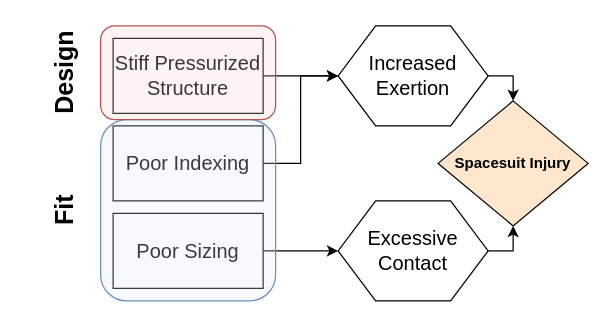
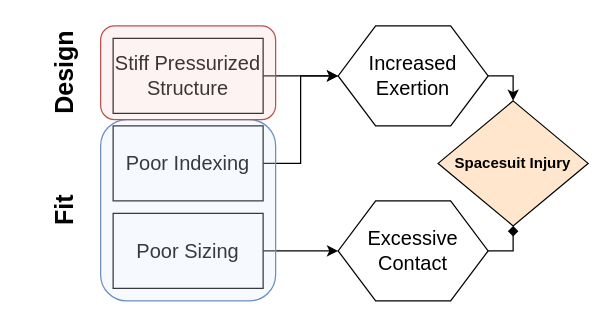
(513, 236) -> (513, 236)
